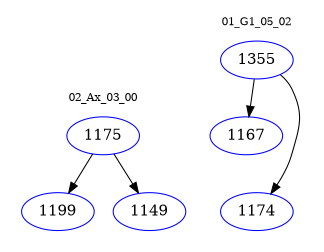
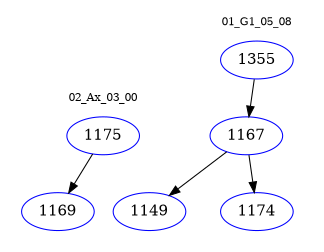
(257, 23) -> (257, 23)
(298, 129) -> (251, 169)
(123, 169) -> (209, 166)
(58, 212) -> (58, 212)
